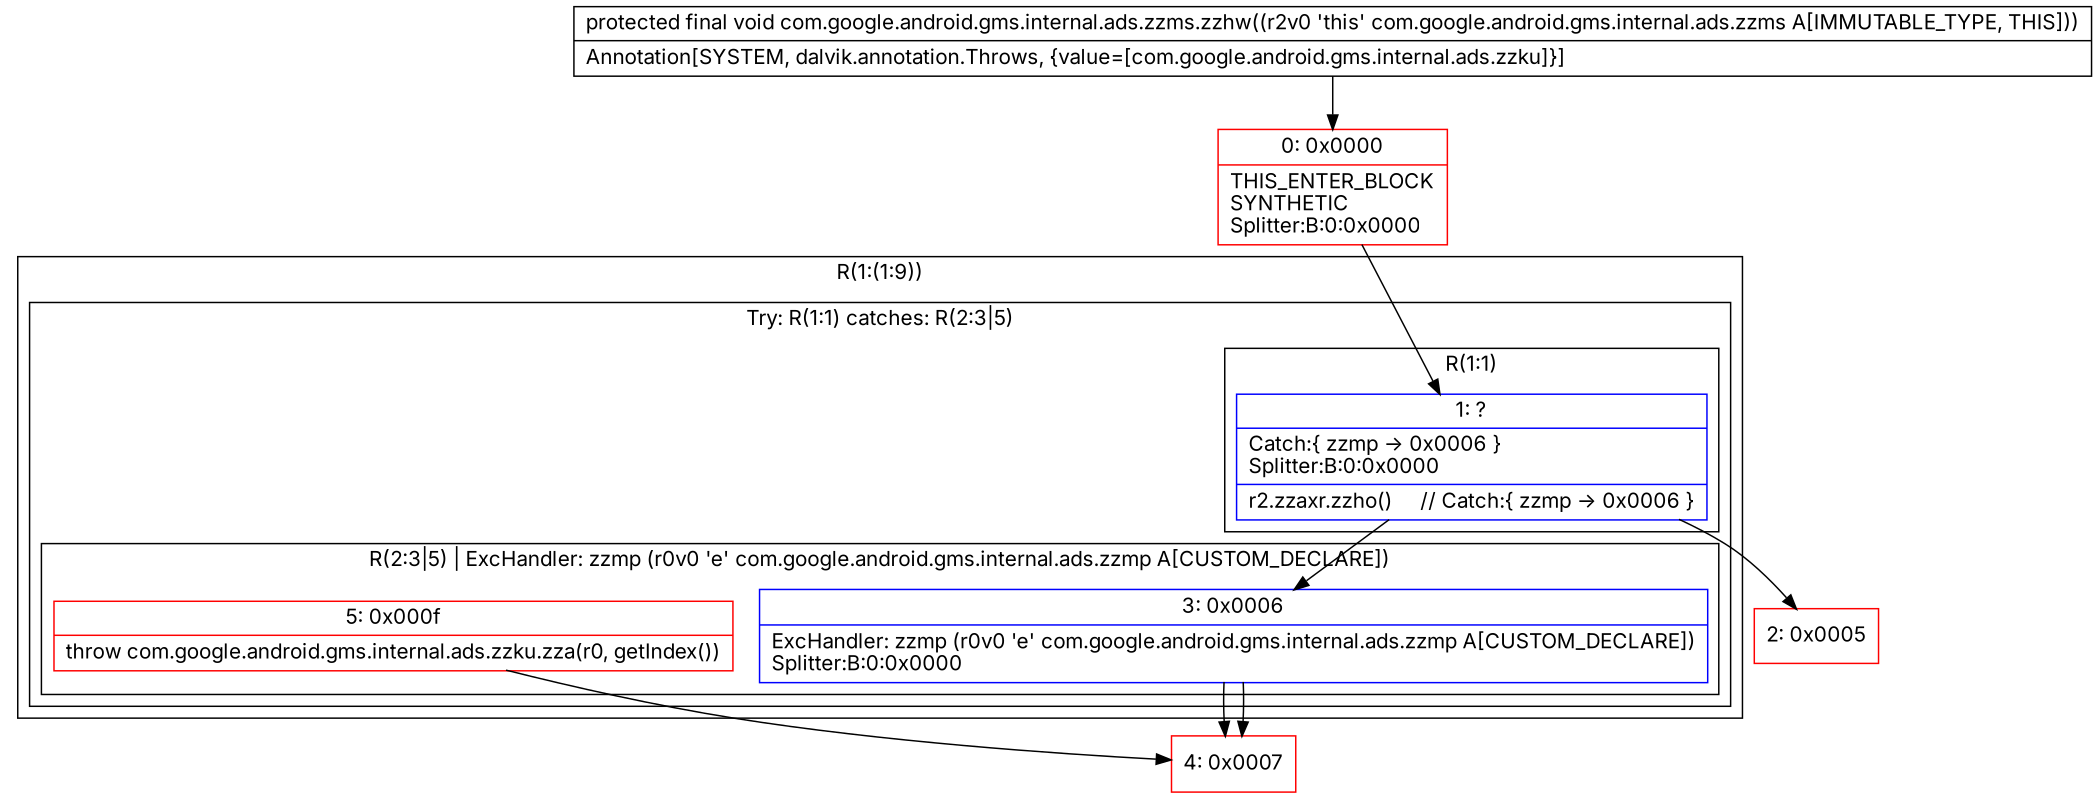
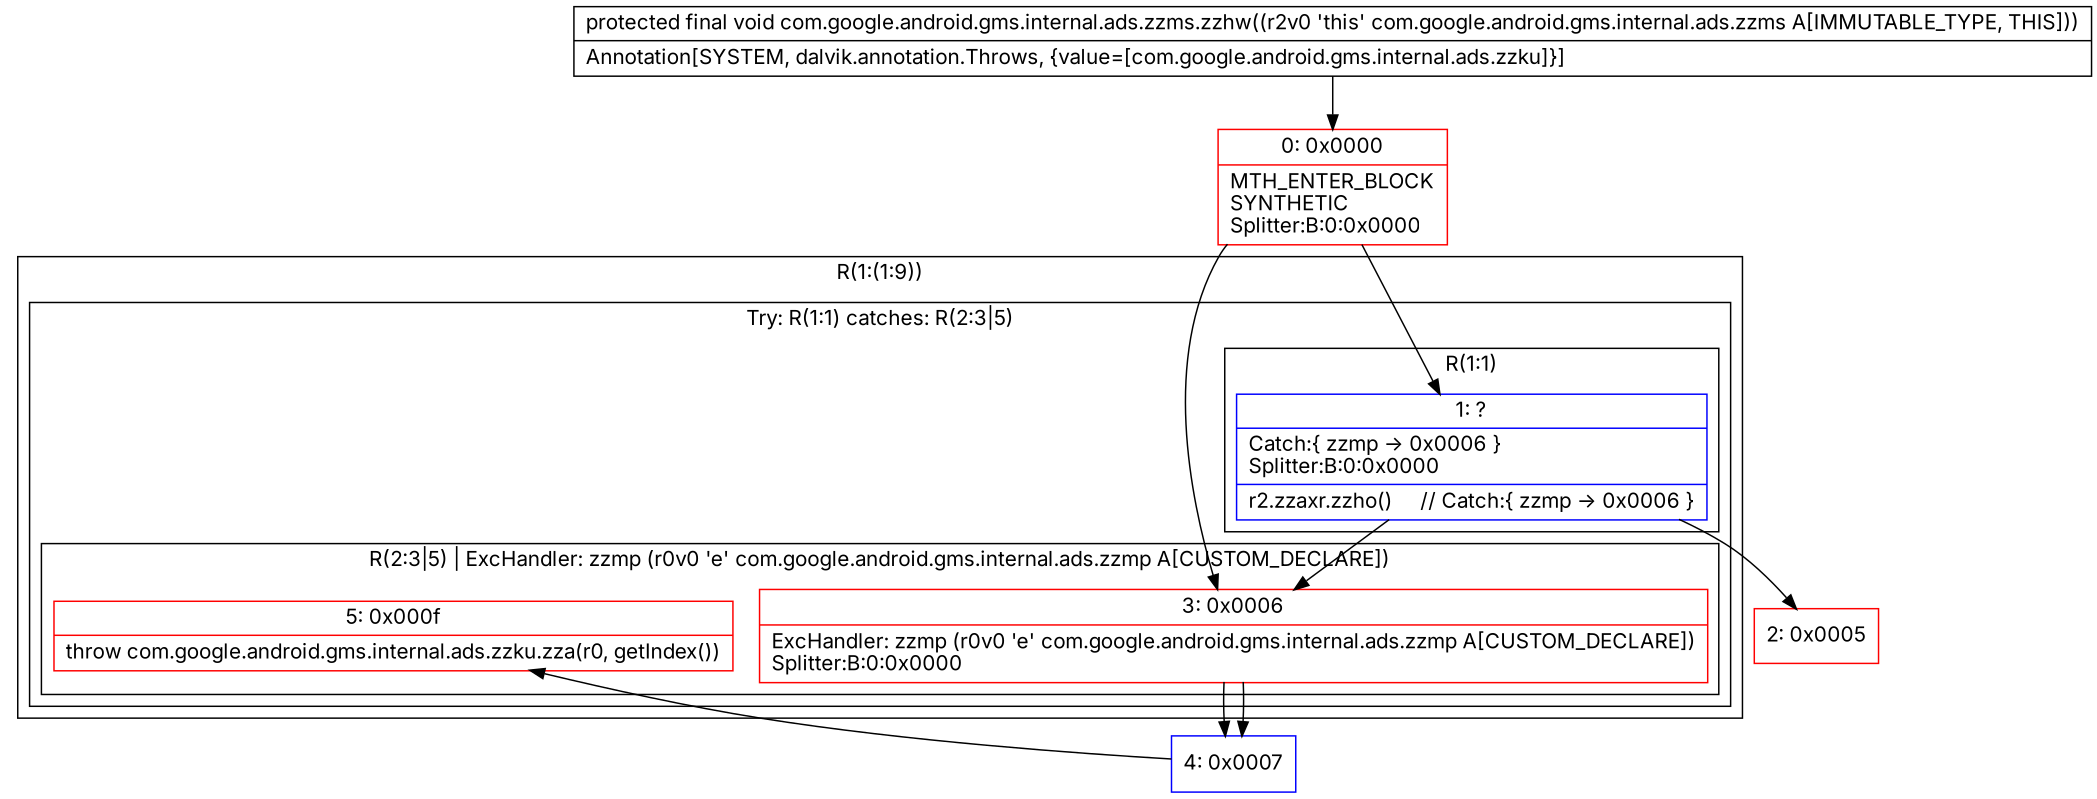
(1333, 182) -> (1333, 182)
none -> (1186, 407)
(1234, 636) -> (1234, 636)
(829, 731) -> (856, 731)
(1234, 764) -> (1234, 764)
